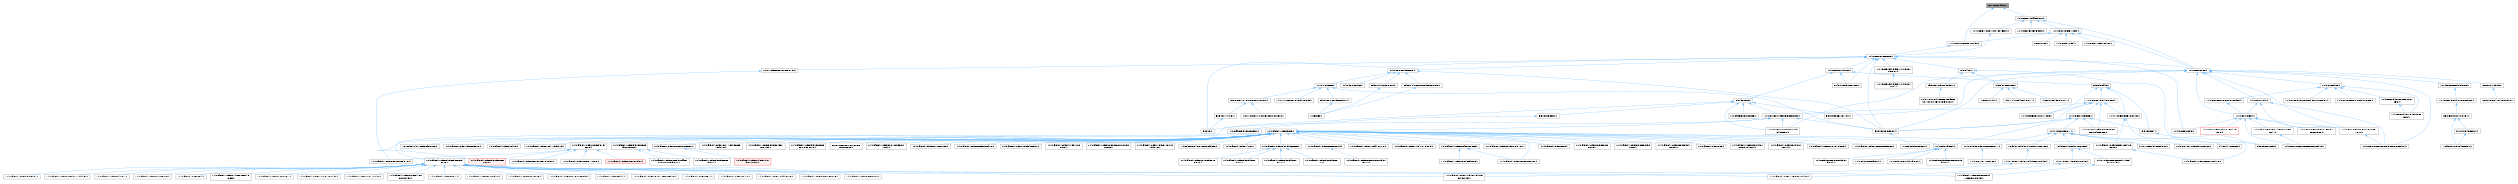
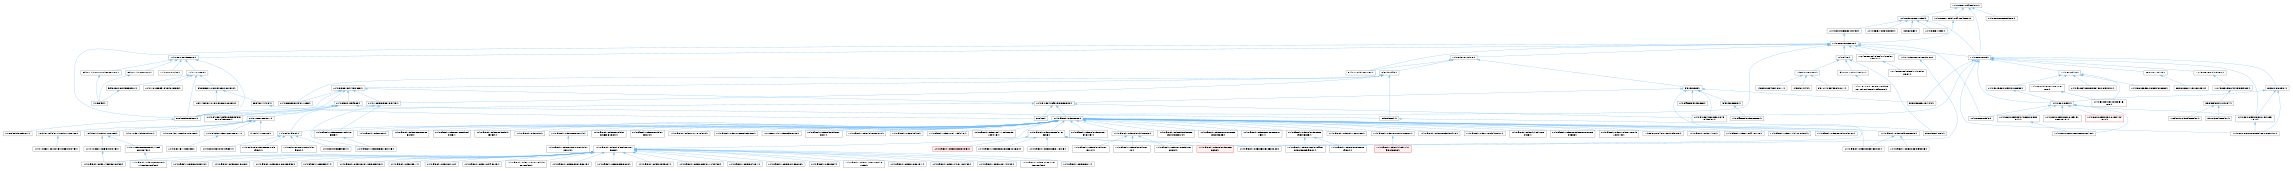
(1998, 6) -> none
(2033, 77) -> none
(2259, 101) -> (2277, 88)
(2462, 140) -> none
(846, 146) -> (1218, 134)
(1261, 154) -> (949, 127)
(1813, 172) -> none
